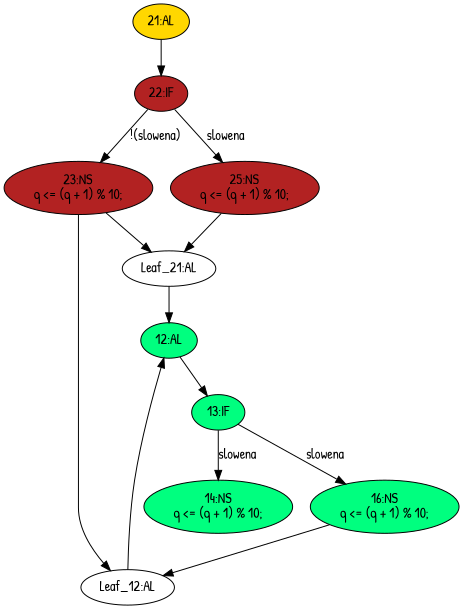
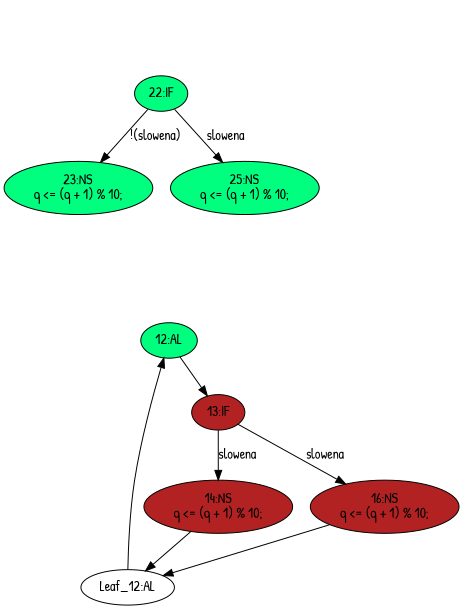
(161, 22) -> none
(161, 94) -> (161, 94)
(78, 188) -> (78, 188)
(245, 188) -> (245, 188)
(169, 269) -> none
(78, 392) -> (172, 548)
(218, 412) -> (218, 412)
(218, 507) -> (218, 507)
(385, 507) -> (385, 507)
